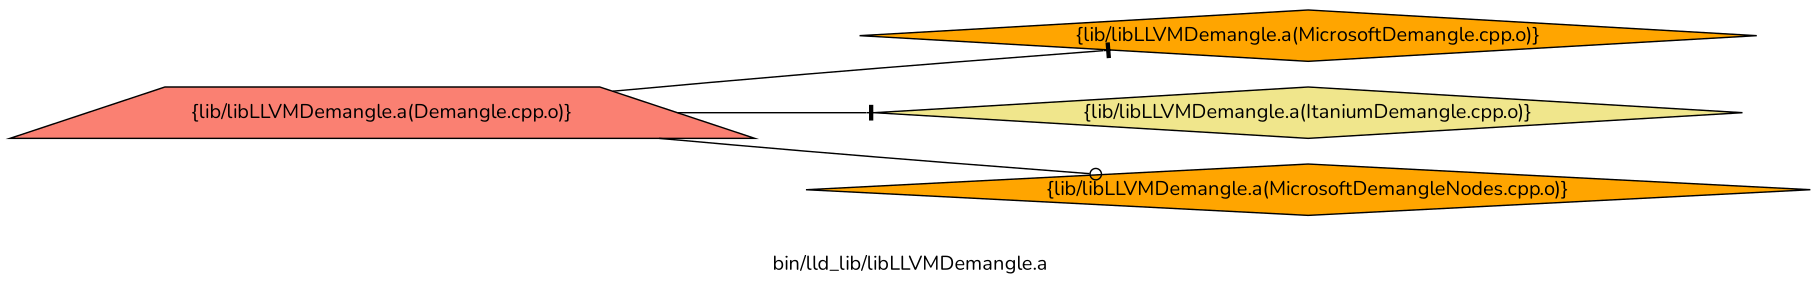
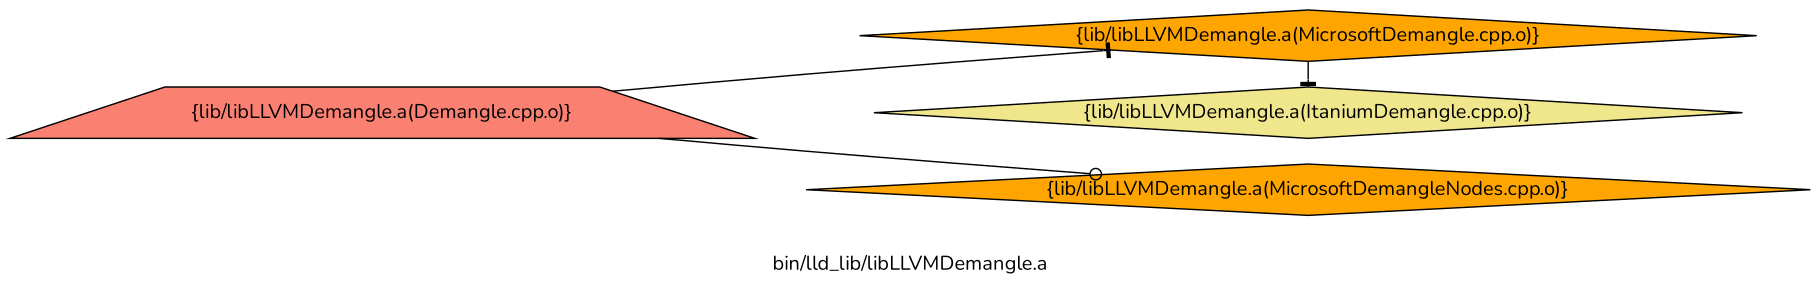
(772, 113) -> (1308, 70)
